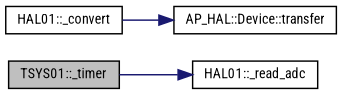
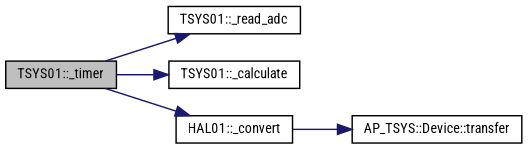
(255, 20) -> (437, 129)
none -> (234, 75)
(255, 75) -> (234, 20)
none -> (141, 100)
